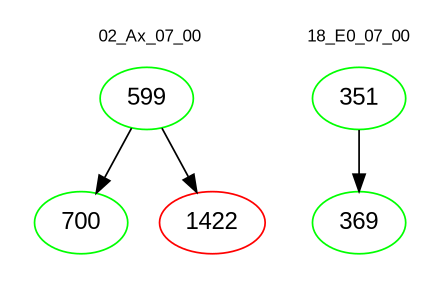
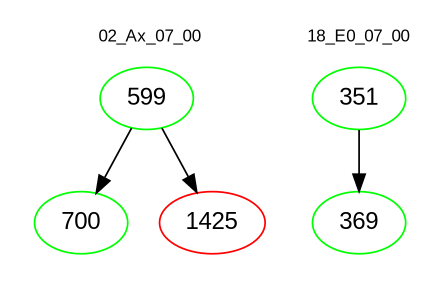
(212, 223) -> (212, 223)
